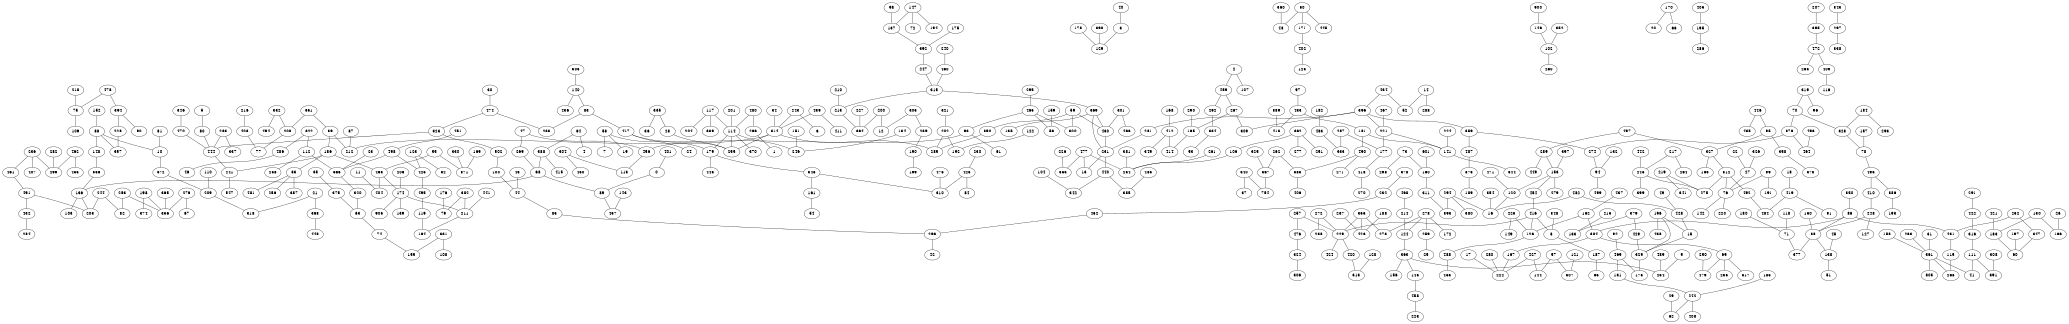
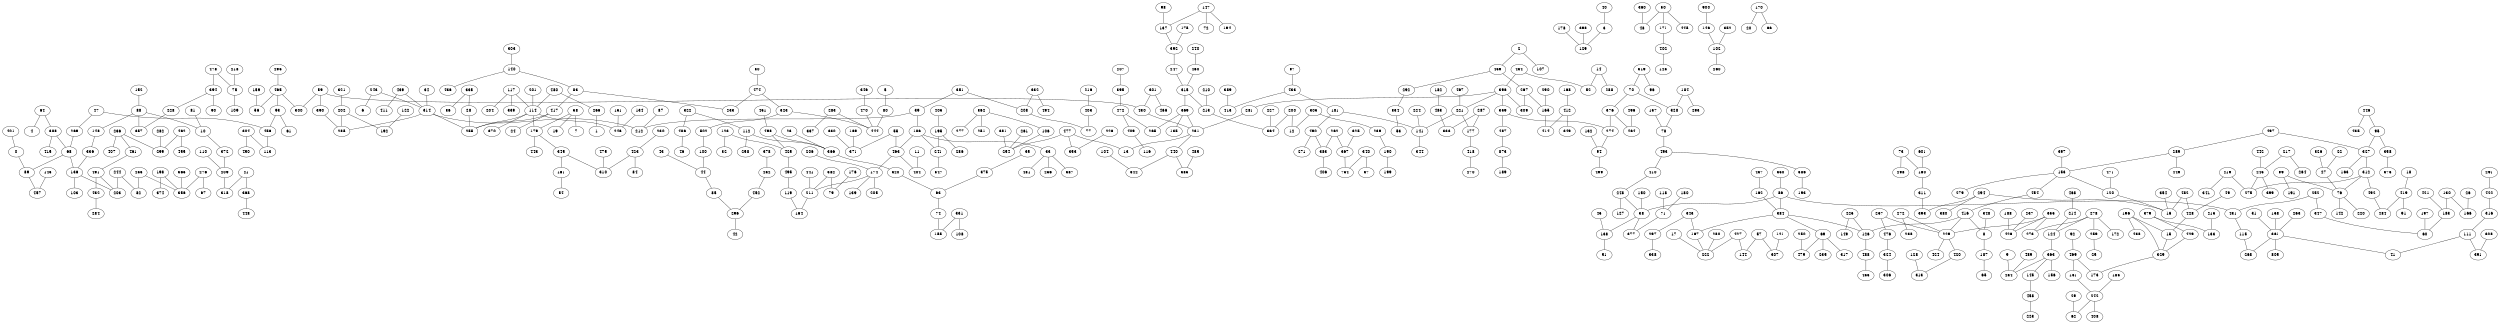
(1100, 121) -> (1171, 120)
(219, 161) -> (938, 142)
(379, 214) -> (874, 193)
(1558, 223) -> (1825, 221)
none -> (1693, 224)
